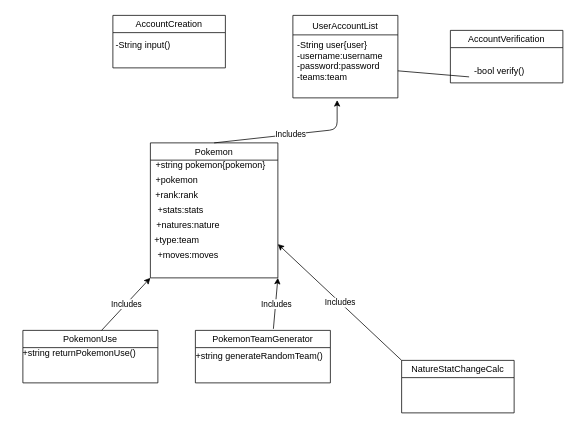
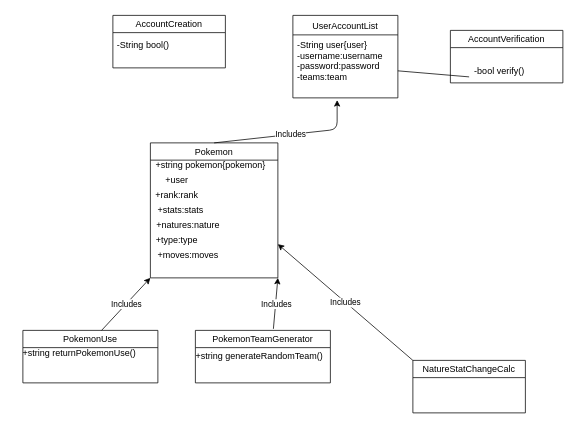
(143, 45) -> (143, 45)
(177, 180) -> (177, 180)
(177, 240) -> (177, 240)
(458, 387) -> (469, 387)
